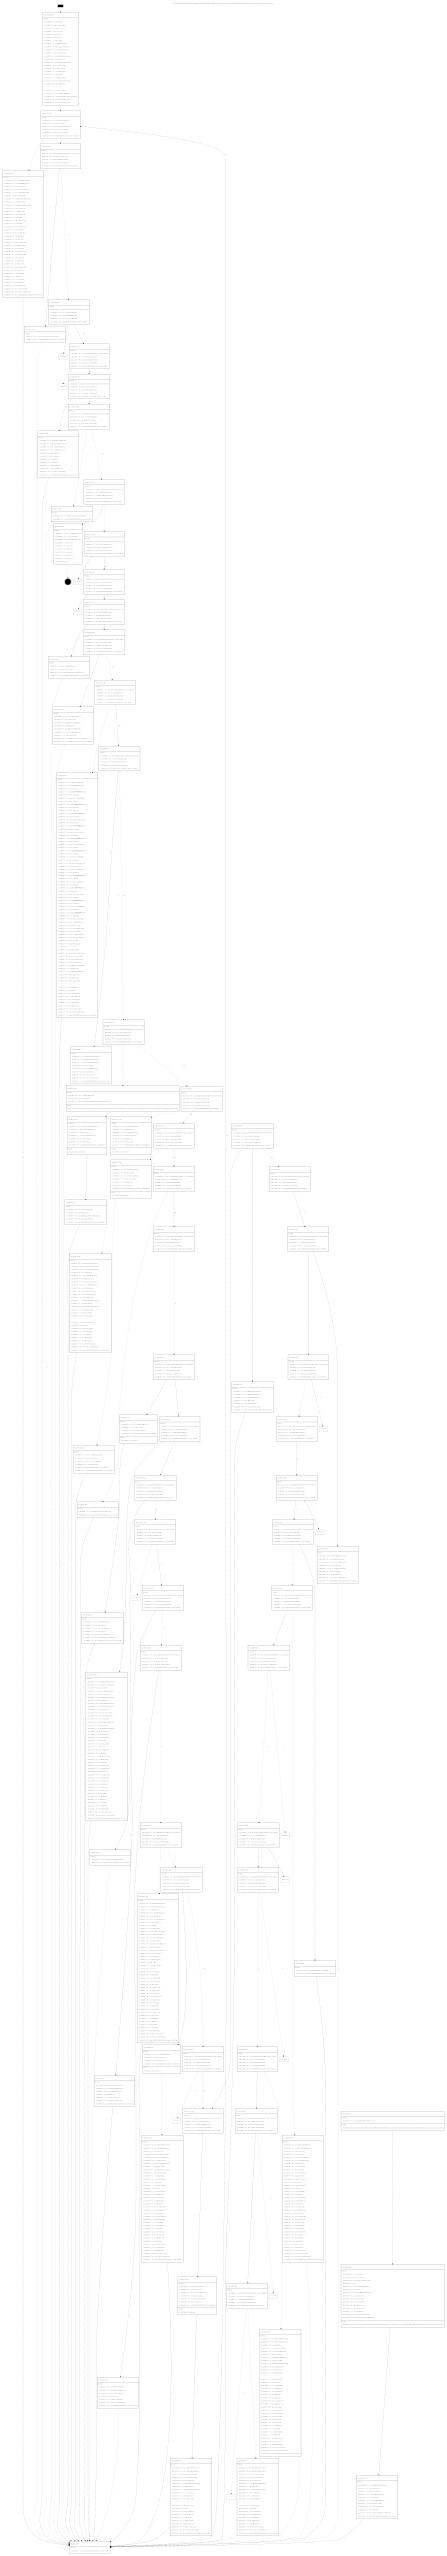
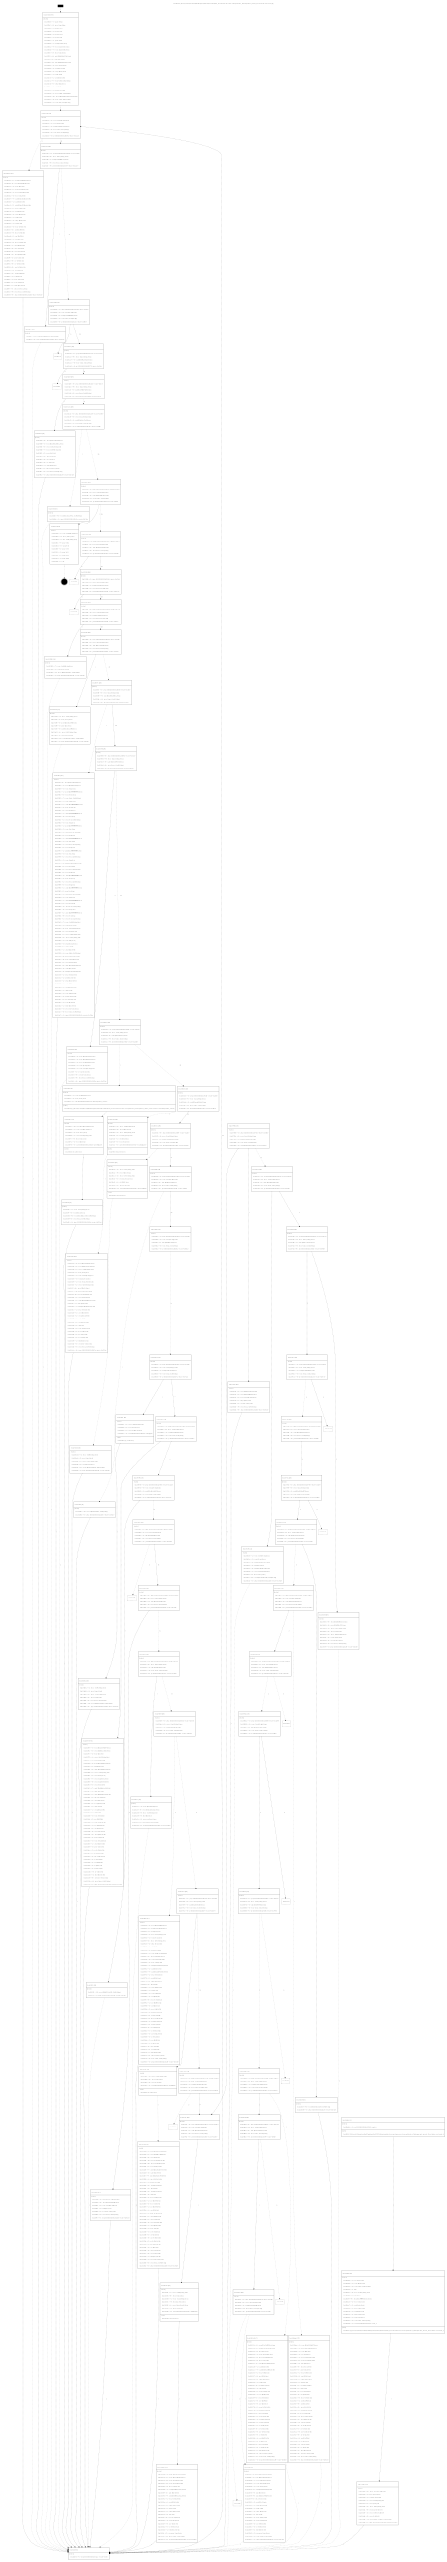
none -> (262, 1565)
